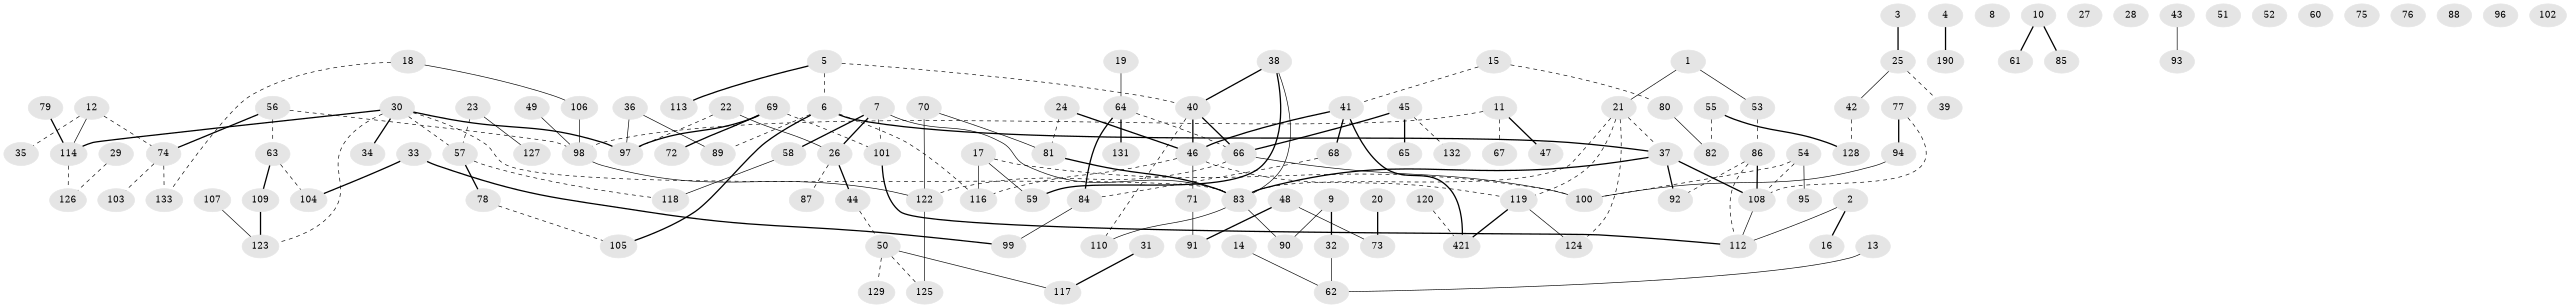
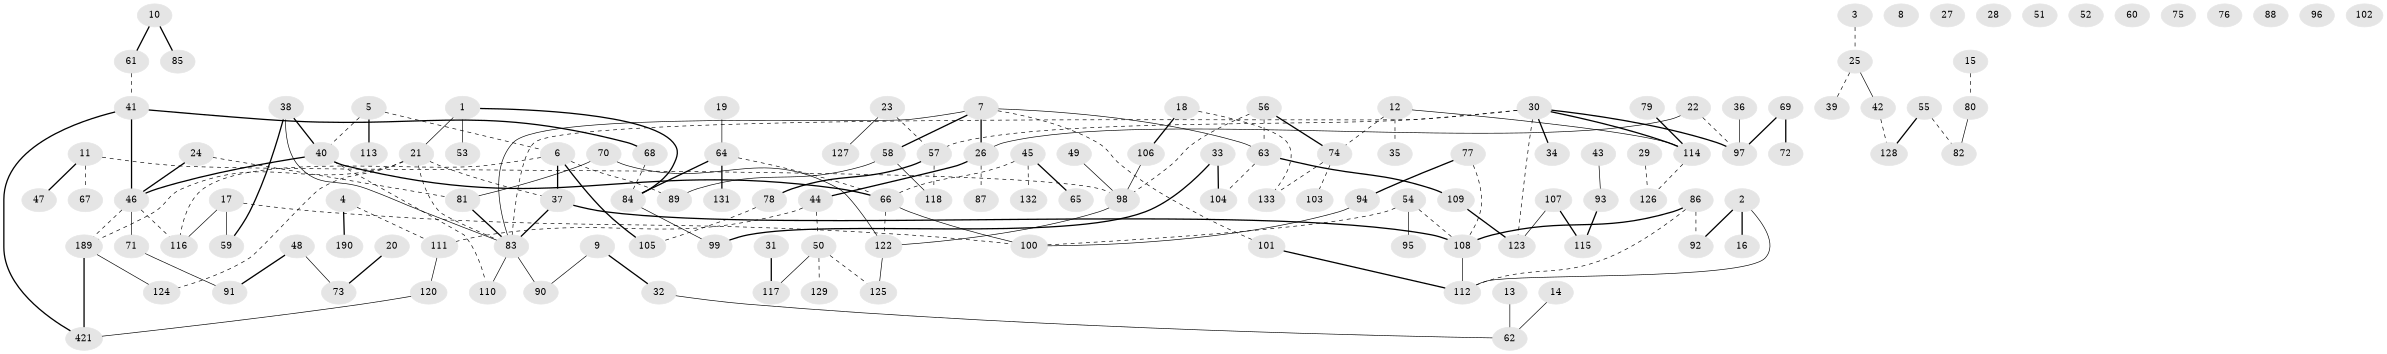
(1898, 39) -> (1855, 39)
(496, 80) -> (1162, 133)
(1420, 85) -> (132, 85)
none -> (1094, 116)
none -> (613, 119)
(668, 128) -> (781, 177)
(826, 129) -> none
(1758, 131) -> none
(1322, 132) -> (974, 174)
(1670, 177) -> (1719, 223)
(1519, 200) -> (84, 246)
(1443, 223) -> (257, 318)
none -> (440, 246)
none -> (1583, 246)
